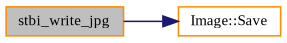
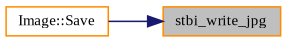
(143, 21) -> (128, 21)
